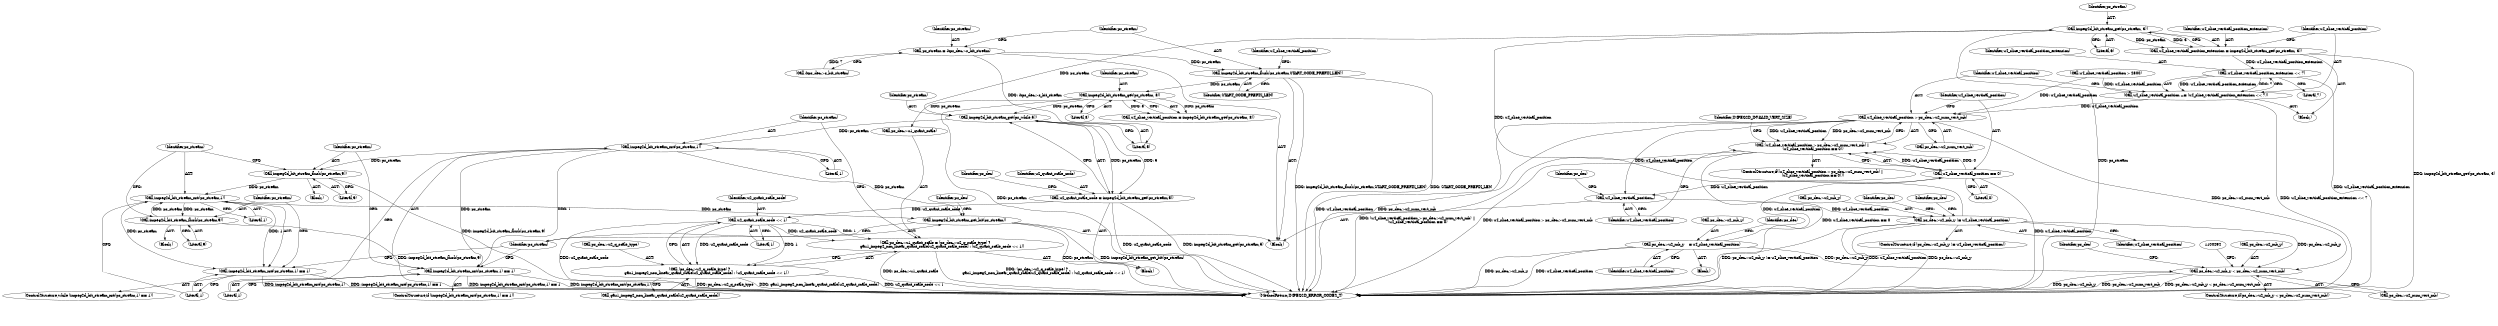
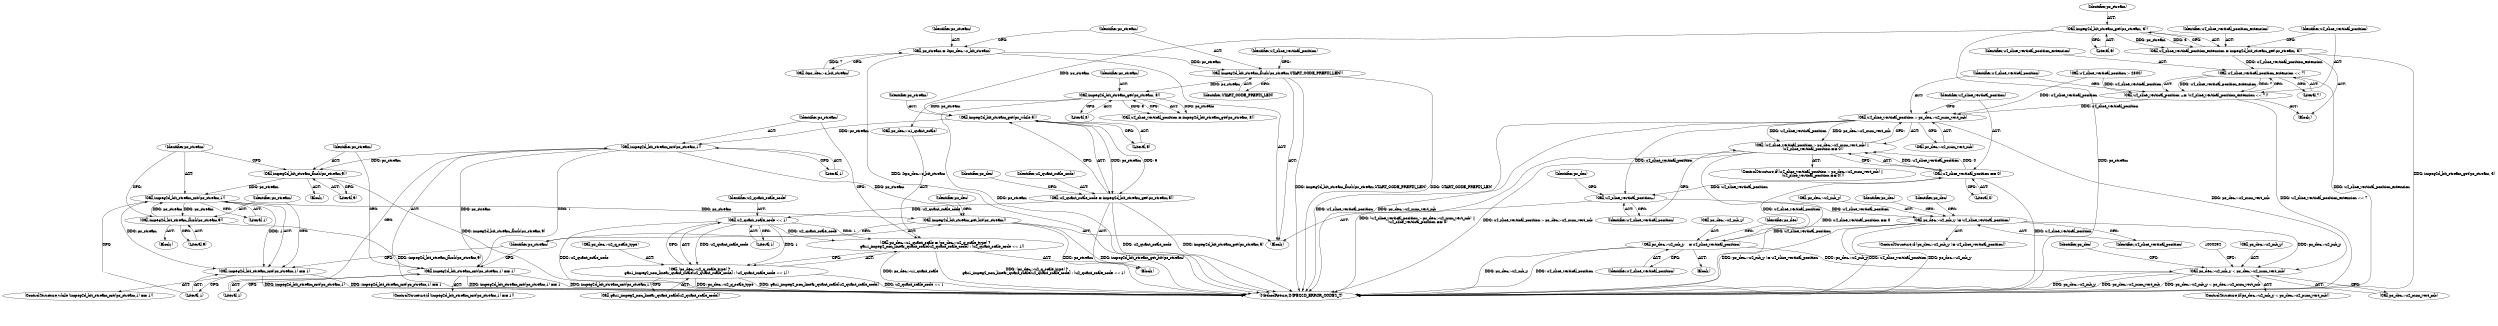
(1494, 63) -> (1820, 226)
none -> (2306, 82)
(1052, 105) -> none
(1056, 116) -> (997, 208)
(1753, 118) -> none
(2213, 245) -> (2213, 245)
